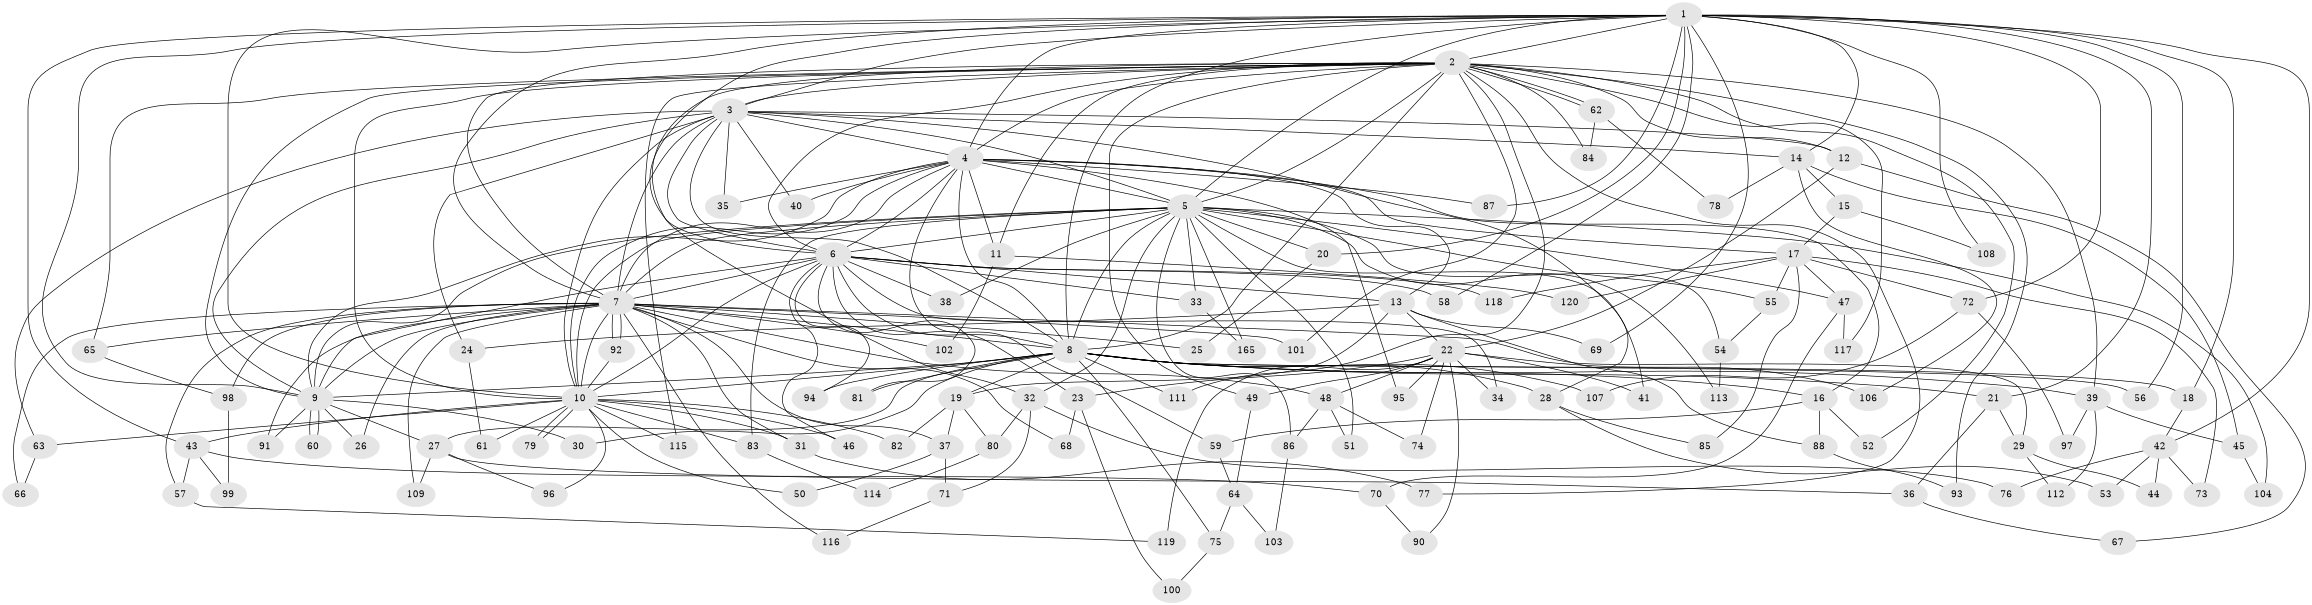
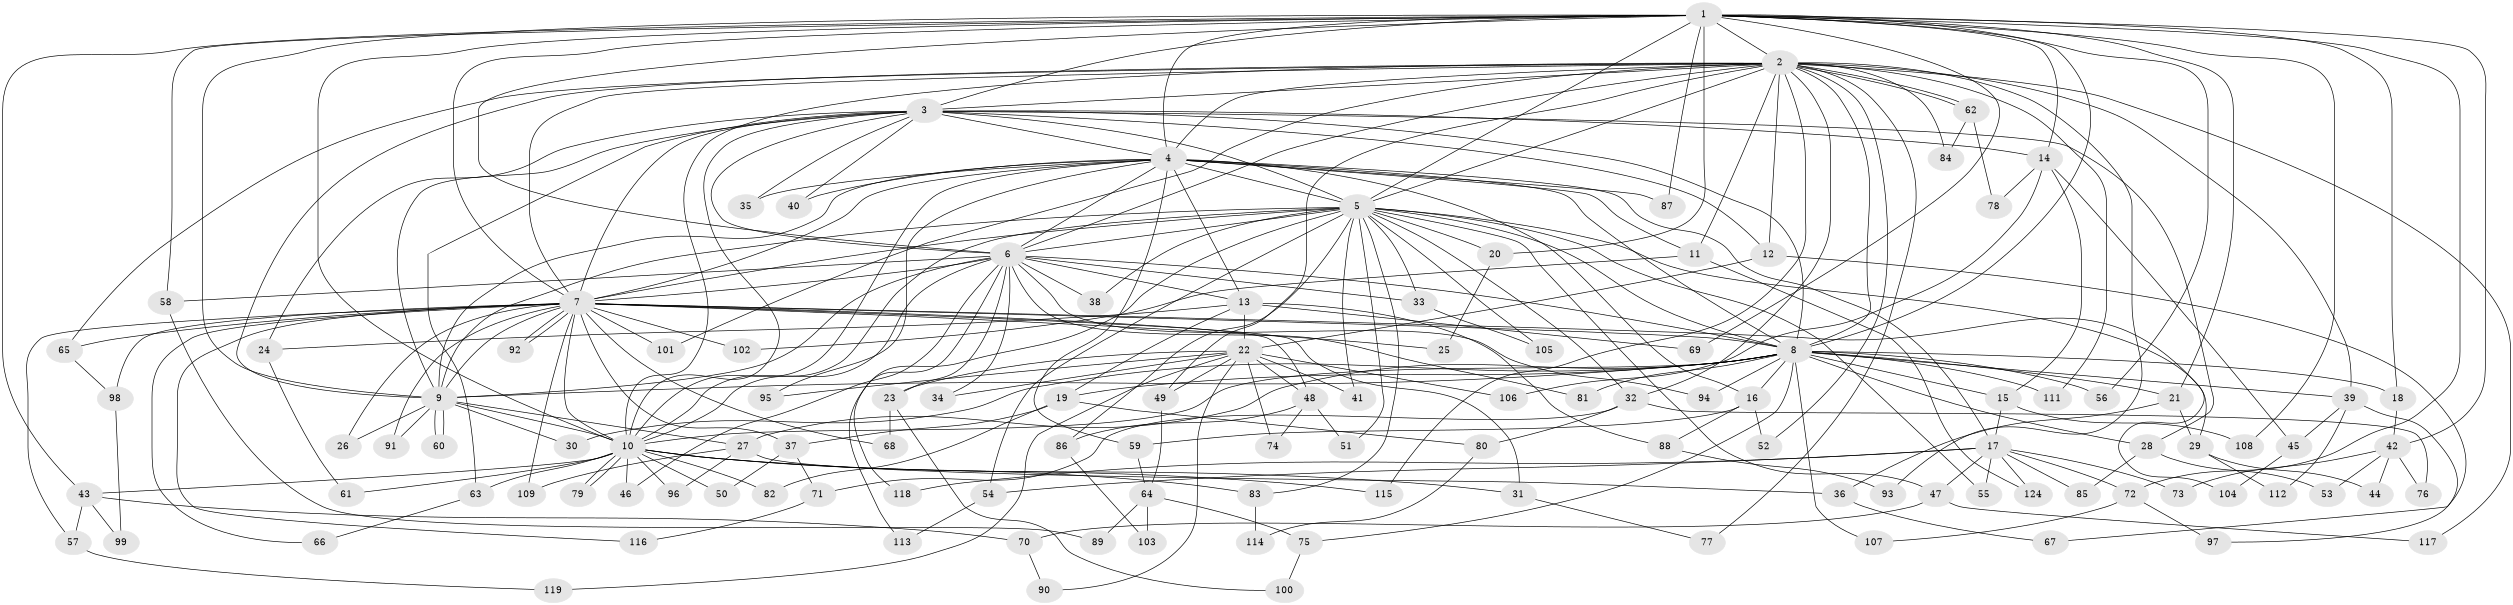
(1570, 303) -> (2033, 495)
(1746, 327) -> (1491, 468)
(1247, 351) -> (1545, 351)
(598, 375) -> (535, 420)
none -> (1899, 375)
none -> (1098, 543)
